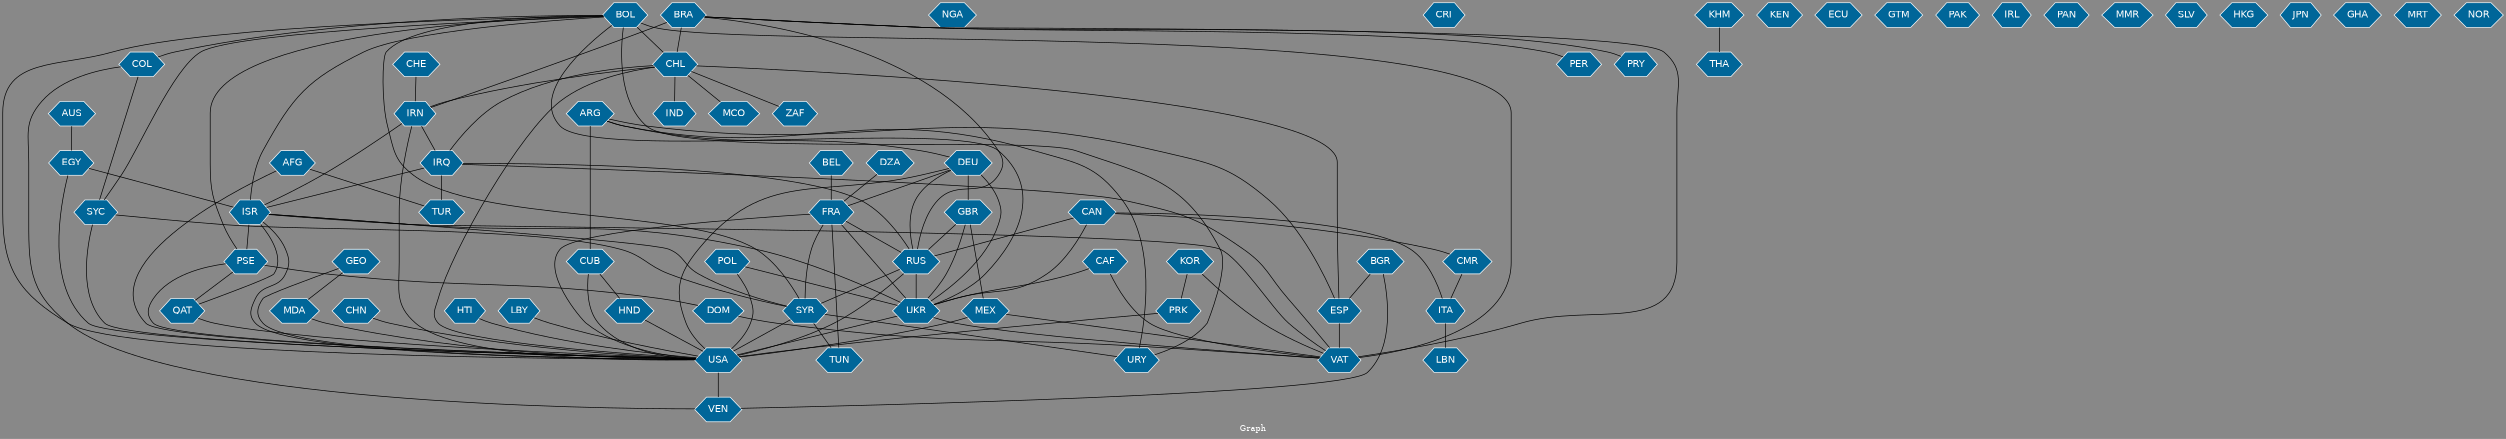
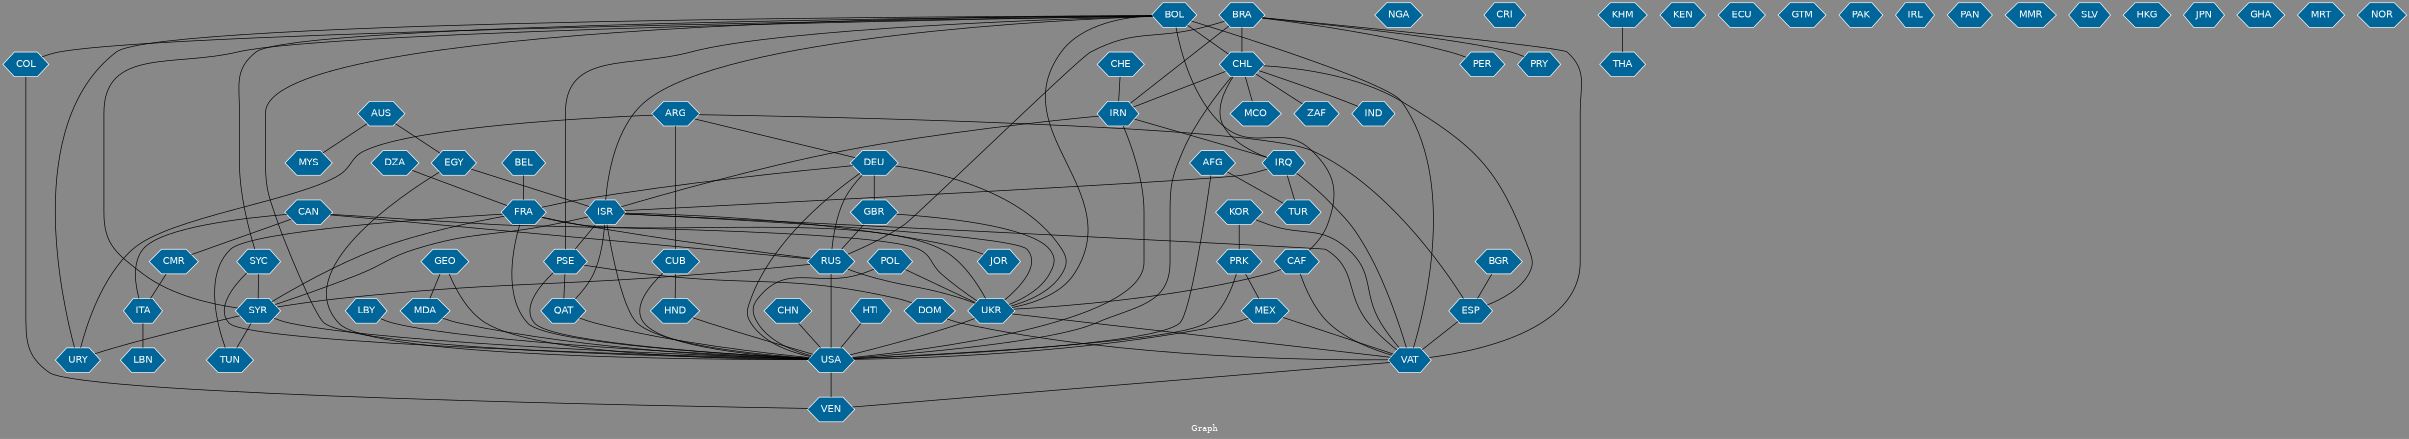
none -> (1277, 137)
(119, 138) -> none
none -> (309, 163)
(792, 182) -> none
none -> (999, 262)
(978, 267) -> (1252, 286)
(1107, 397) -> (1121, 385)
